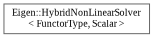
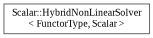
(77, 19) -> (77, 19)
